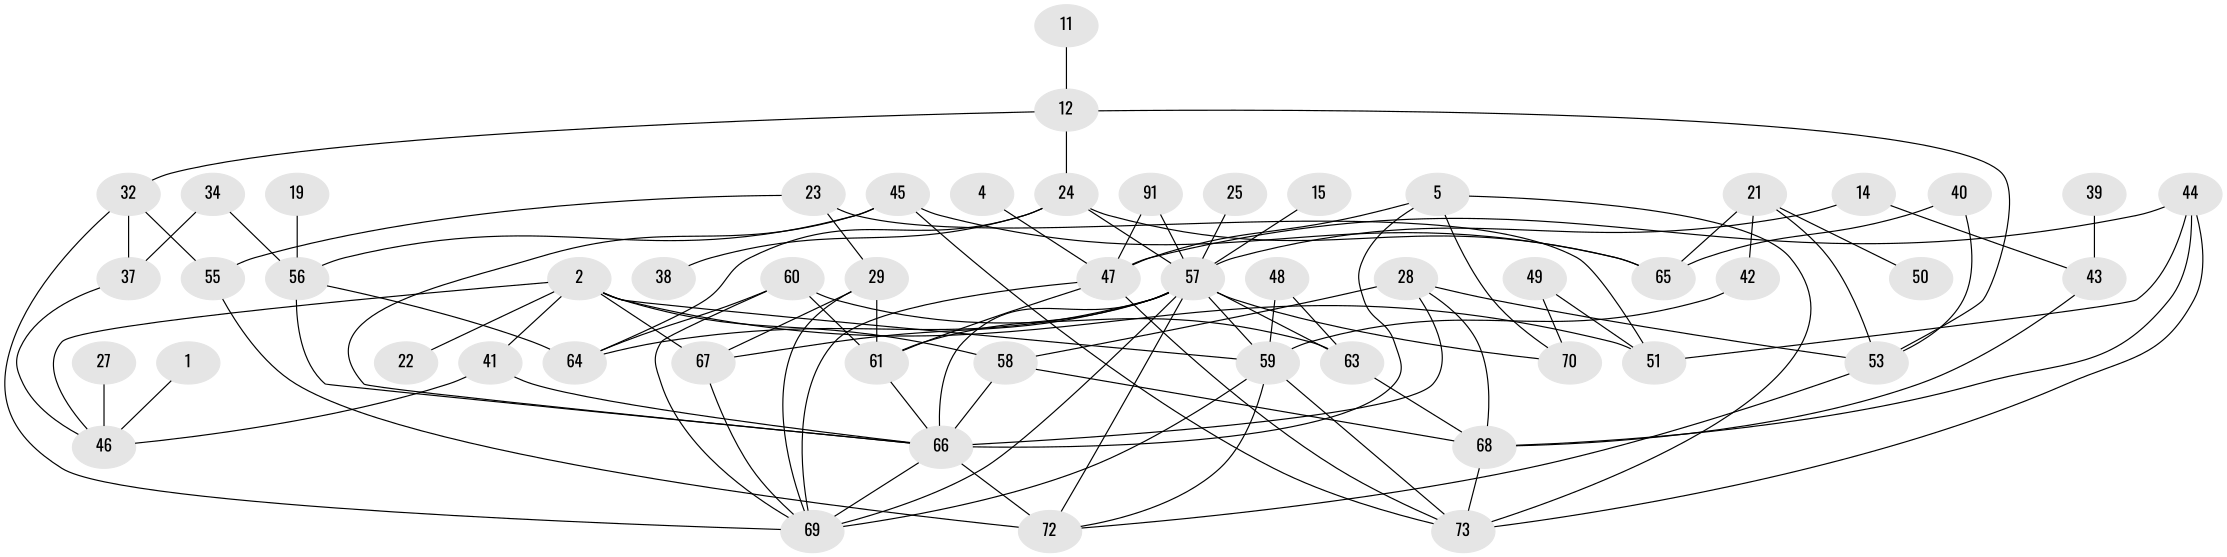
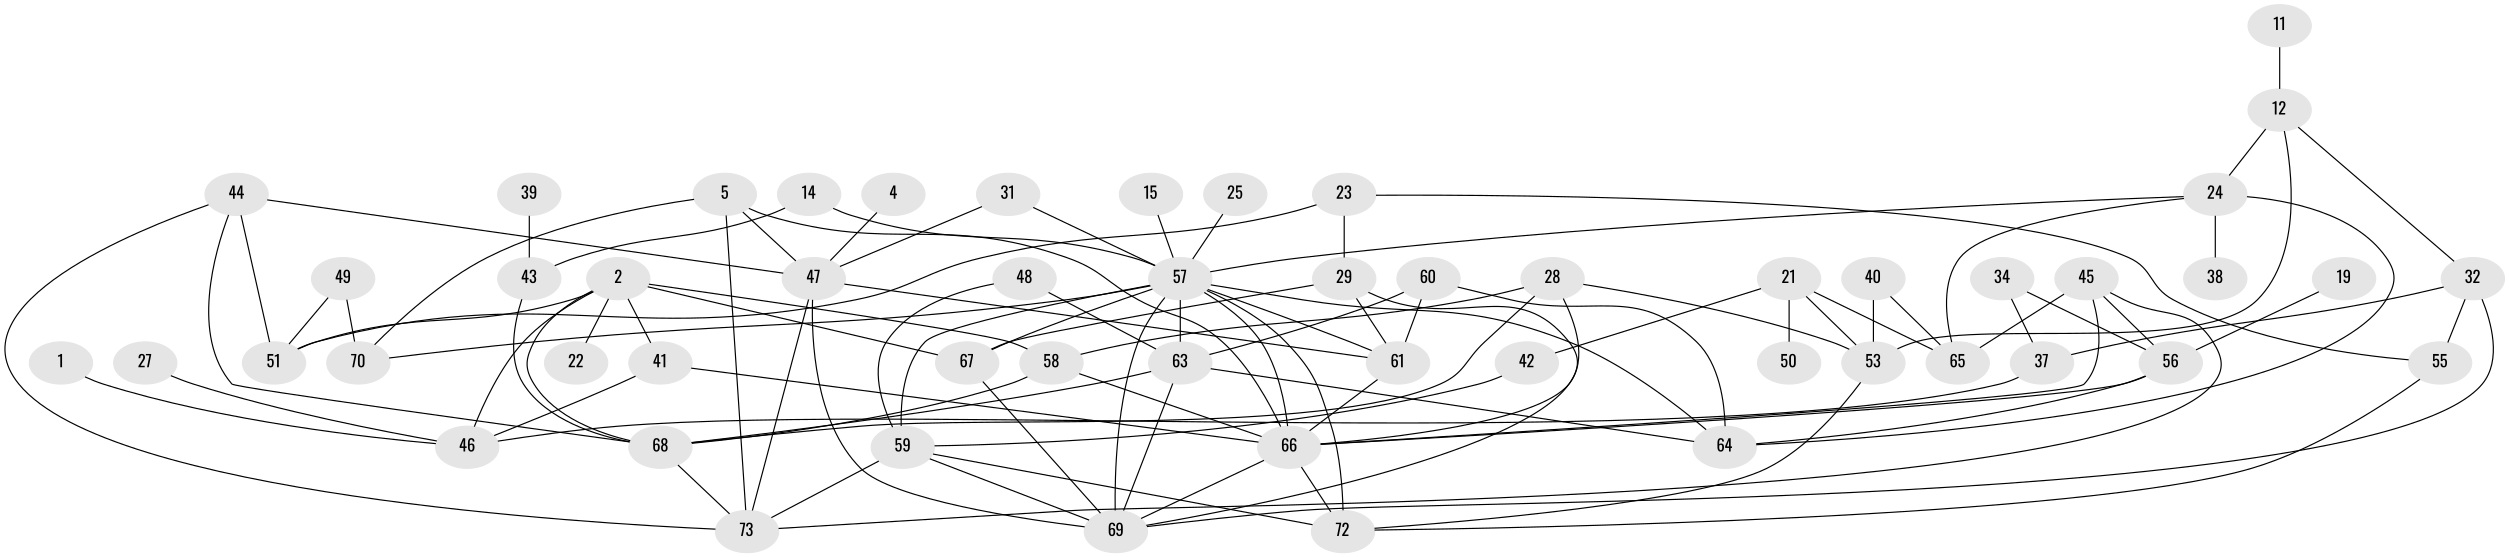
(1151, 194) -> (1008, 194)
(824, 321) -> (532, 380)
(667, 396) -> (1148, 447)
none -> (1452, 405)
